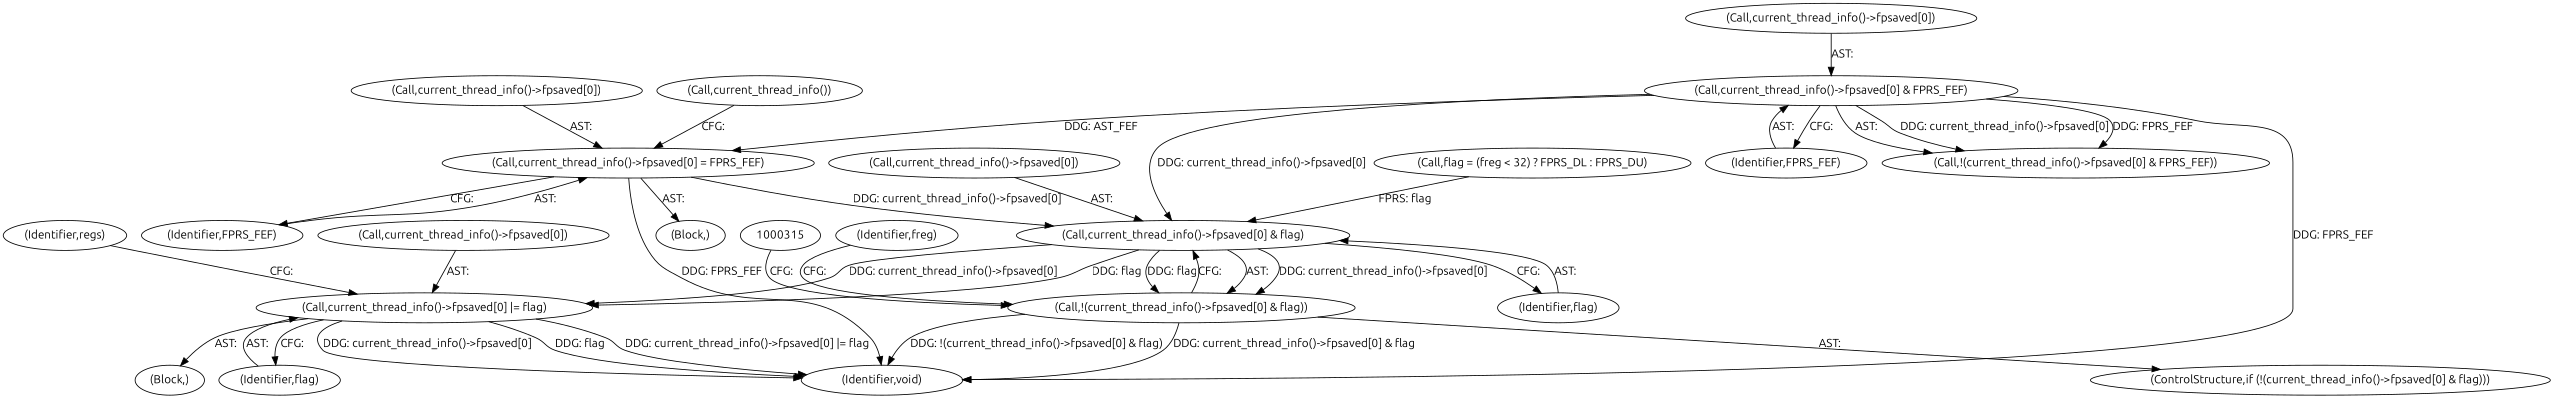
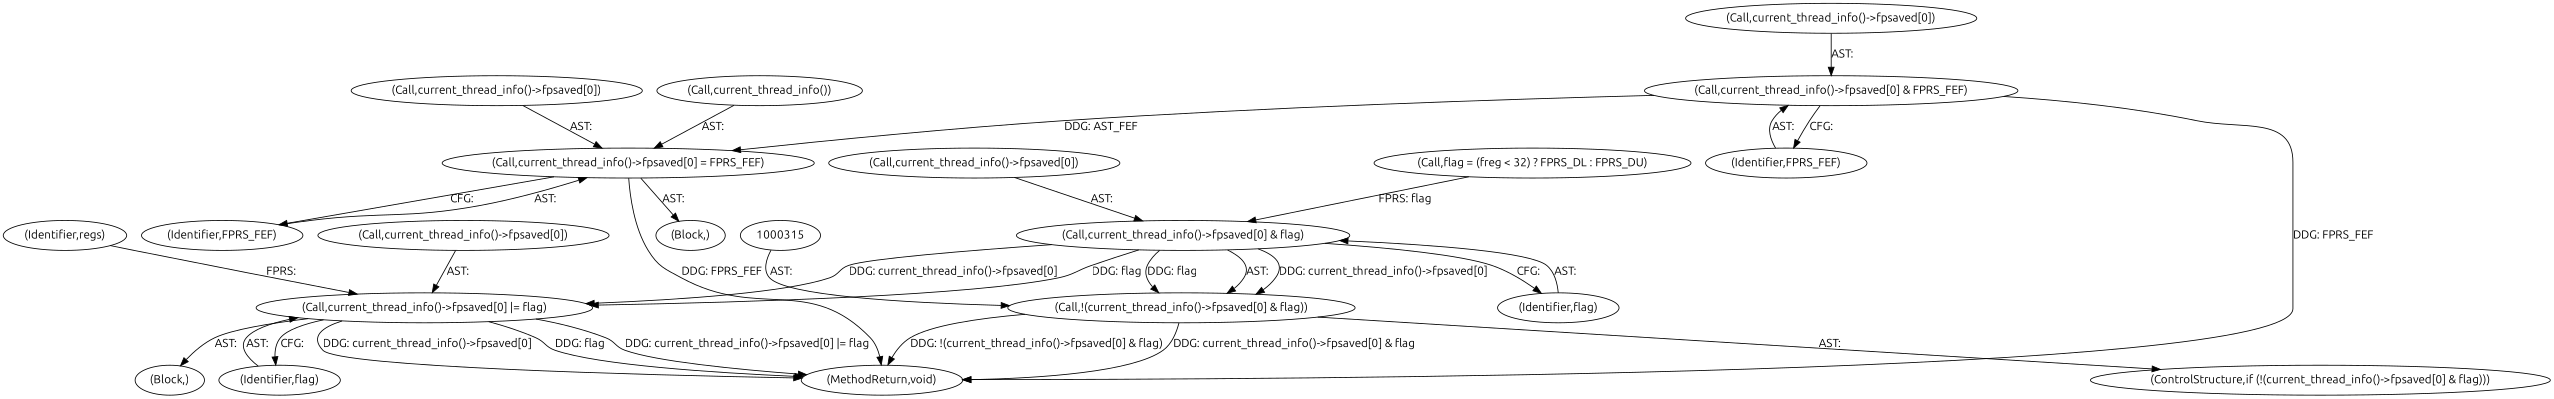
(1323, 112) -> none
(715, 127) -> (715, 127)
(2076, 163) -> none
(867, 207) -> none
(897, 235) -> none
(283, 272) -> (283, 272)
(783, 272) -> (783, 272)
(1198, 276) -> none
(882, 380) -> (882, 380)
